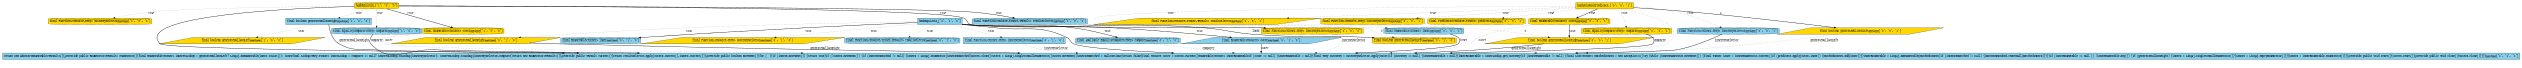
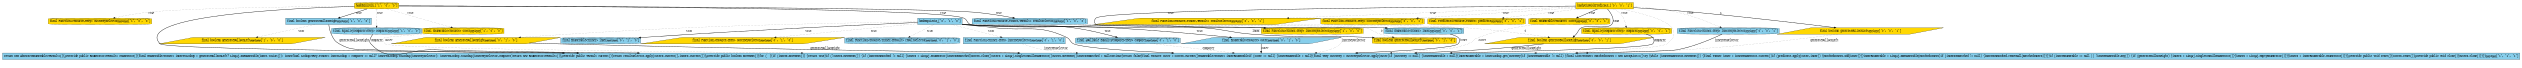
(1187, 12) -> (1187, 12)
(353, 13) -> (353, 13)
(419, 18) -> (419, 18)
(1569, 30) -> (1600, 27)
